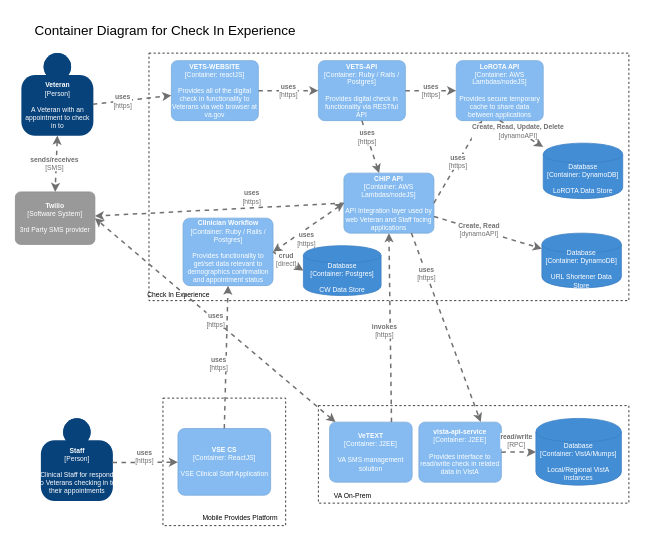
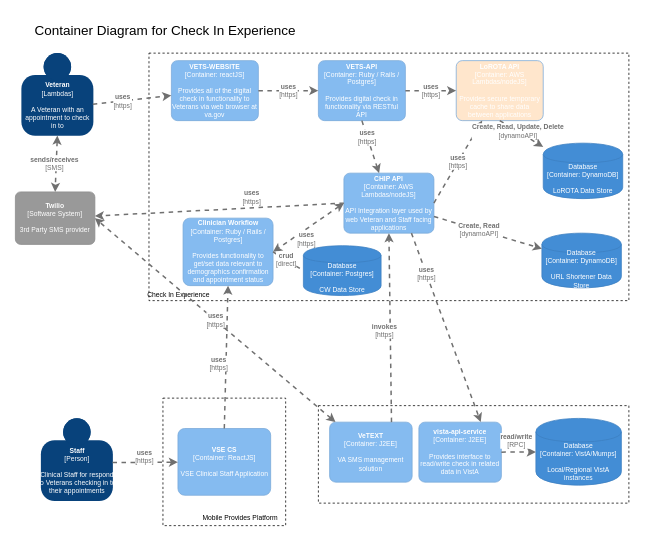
(500, 90) -> (500, 90)
(58, 105) -> (58, 105)
(296, 266) -> (299, 268)
(353, 495) -> none
